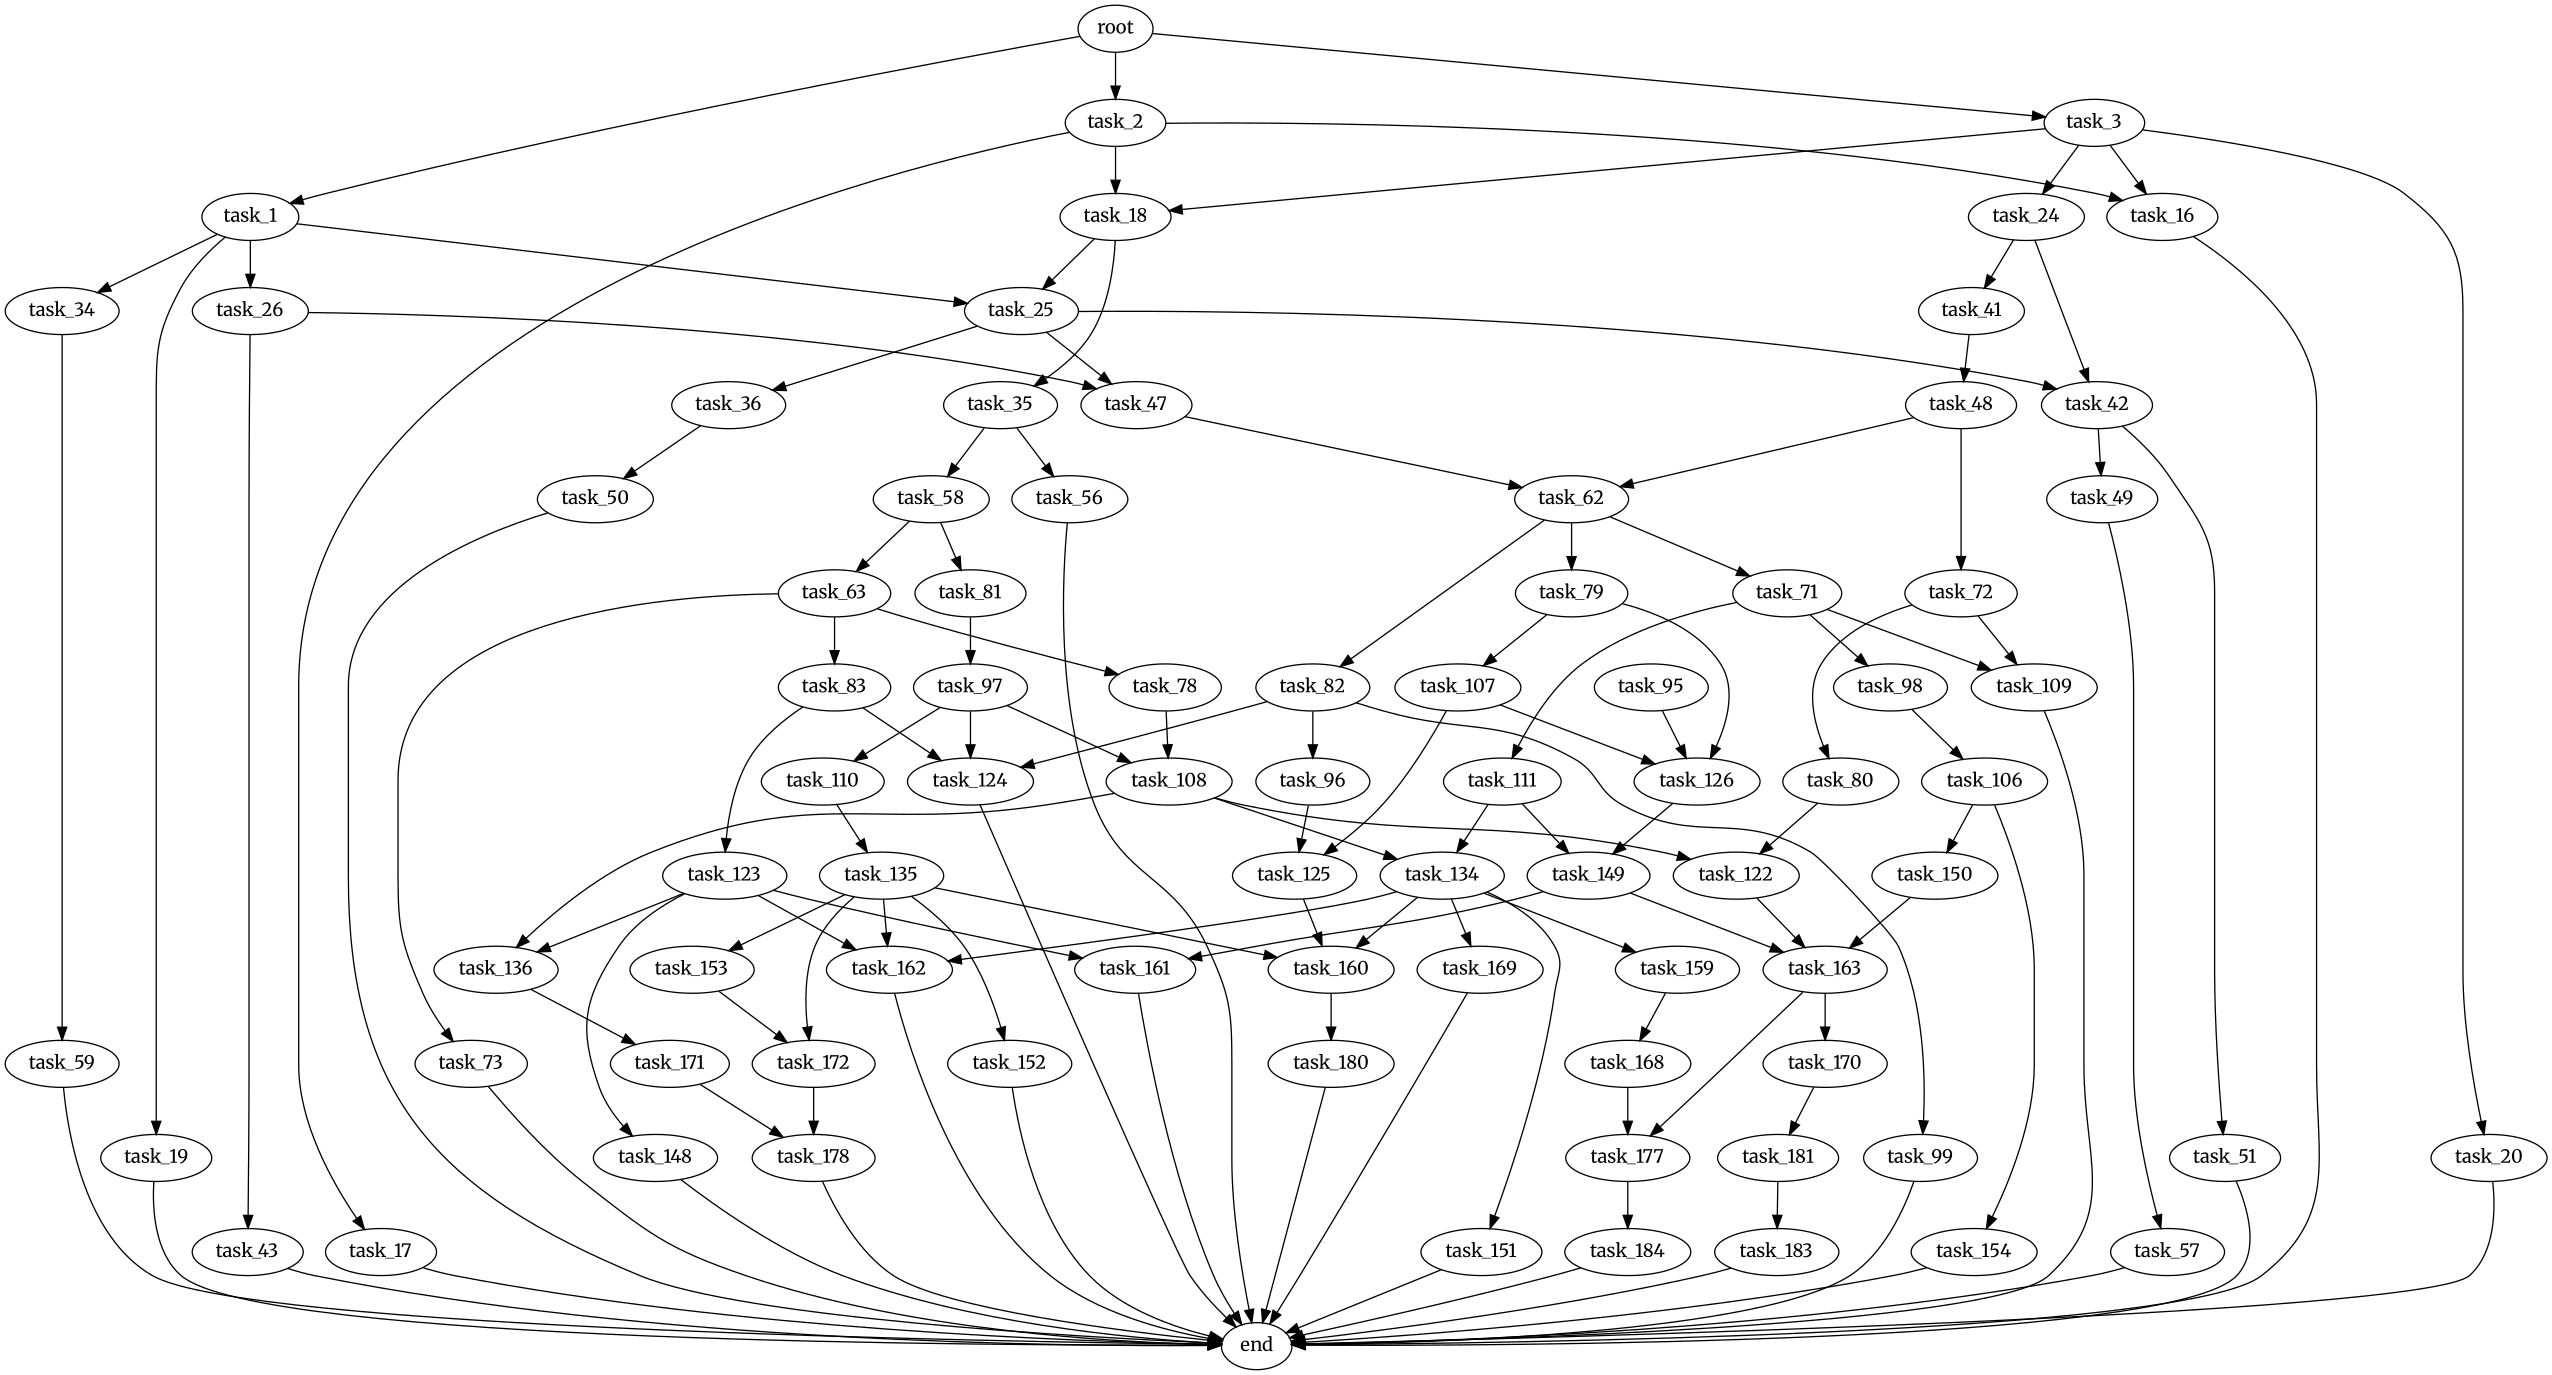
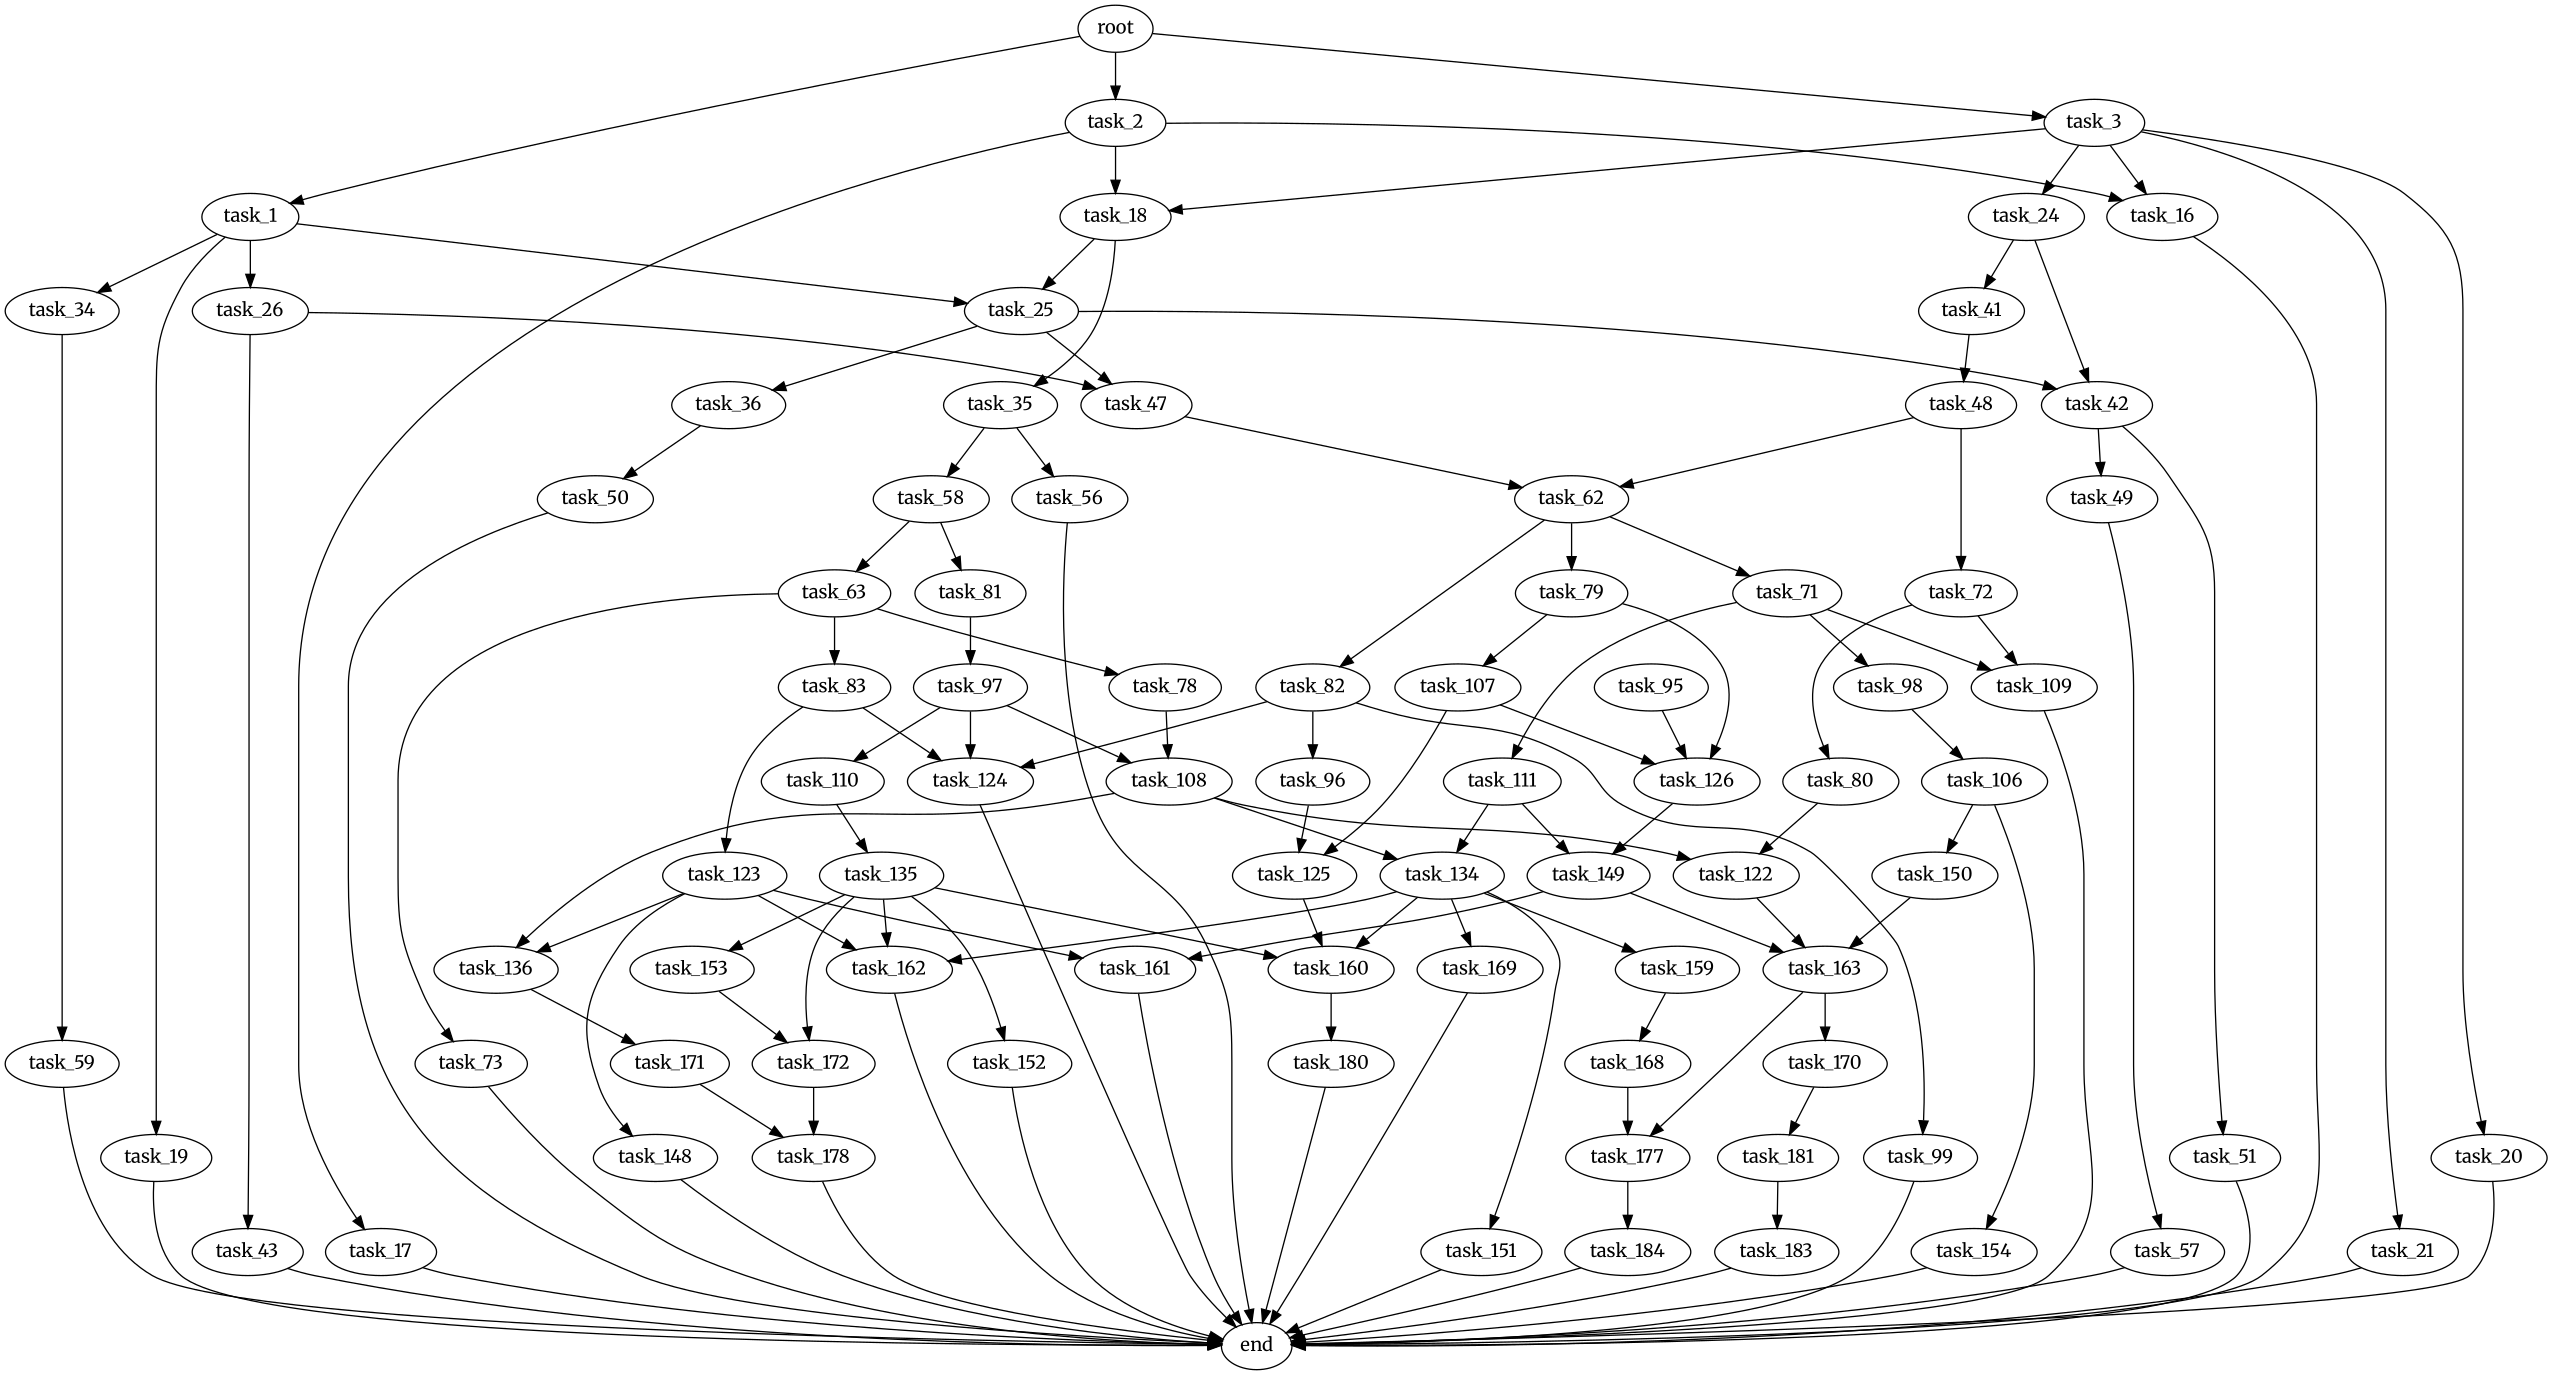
none -> (2403, 1252)
